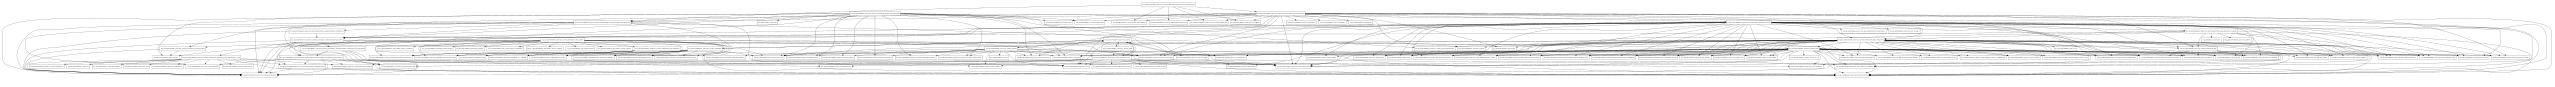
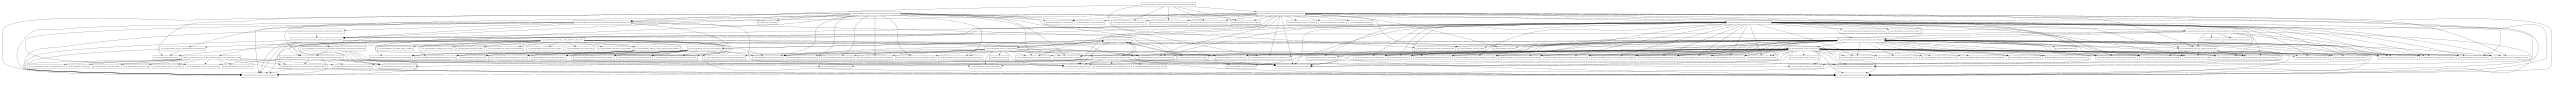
(545, 49) -> (545, 49)
(1117, 49) -> none
none -> (1269, 58)
